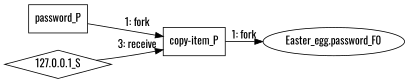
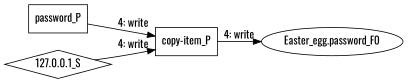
(137, 23) -> (133, 24)
(244, 36) -> (239, 36)
(137, 45) -> (133, 45)
